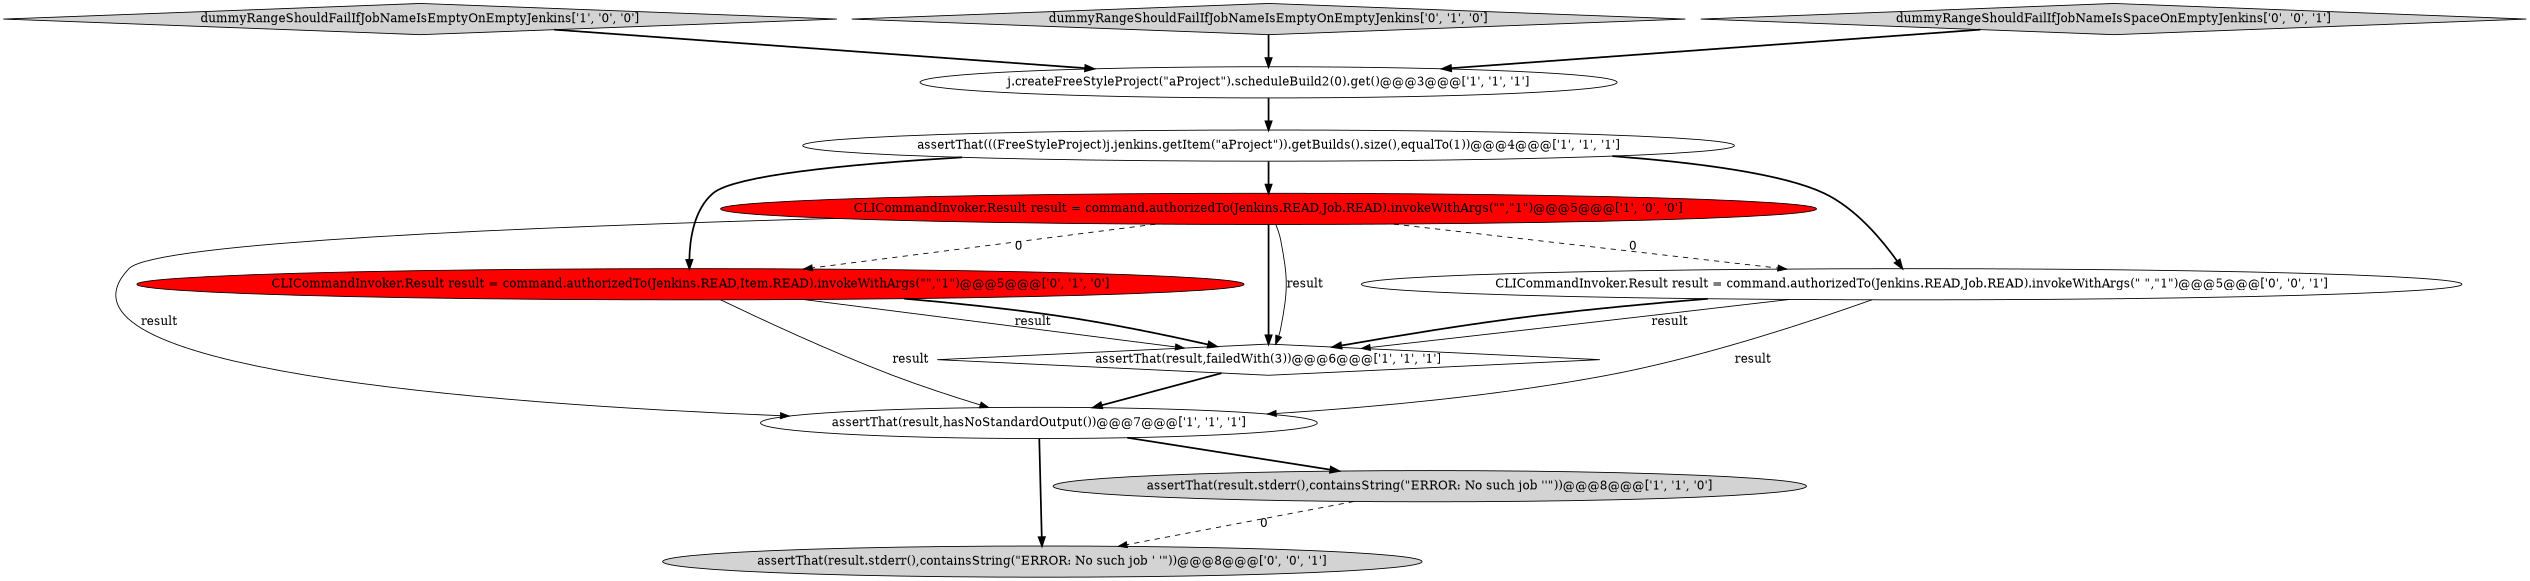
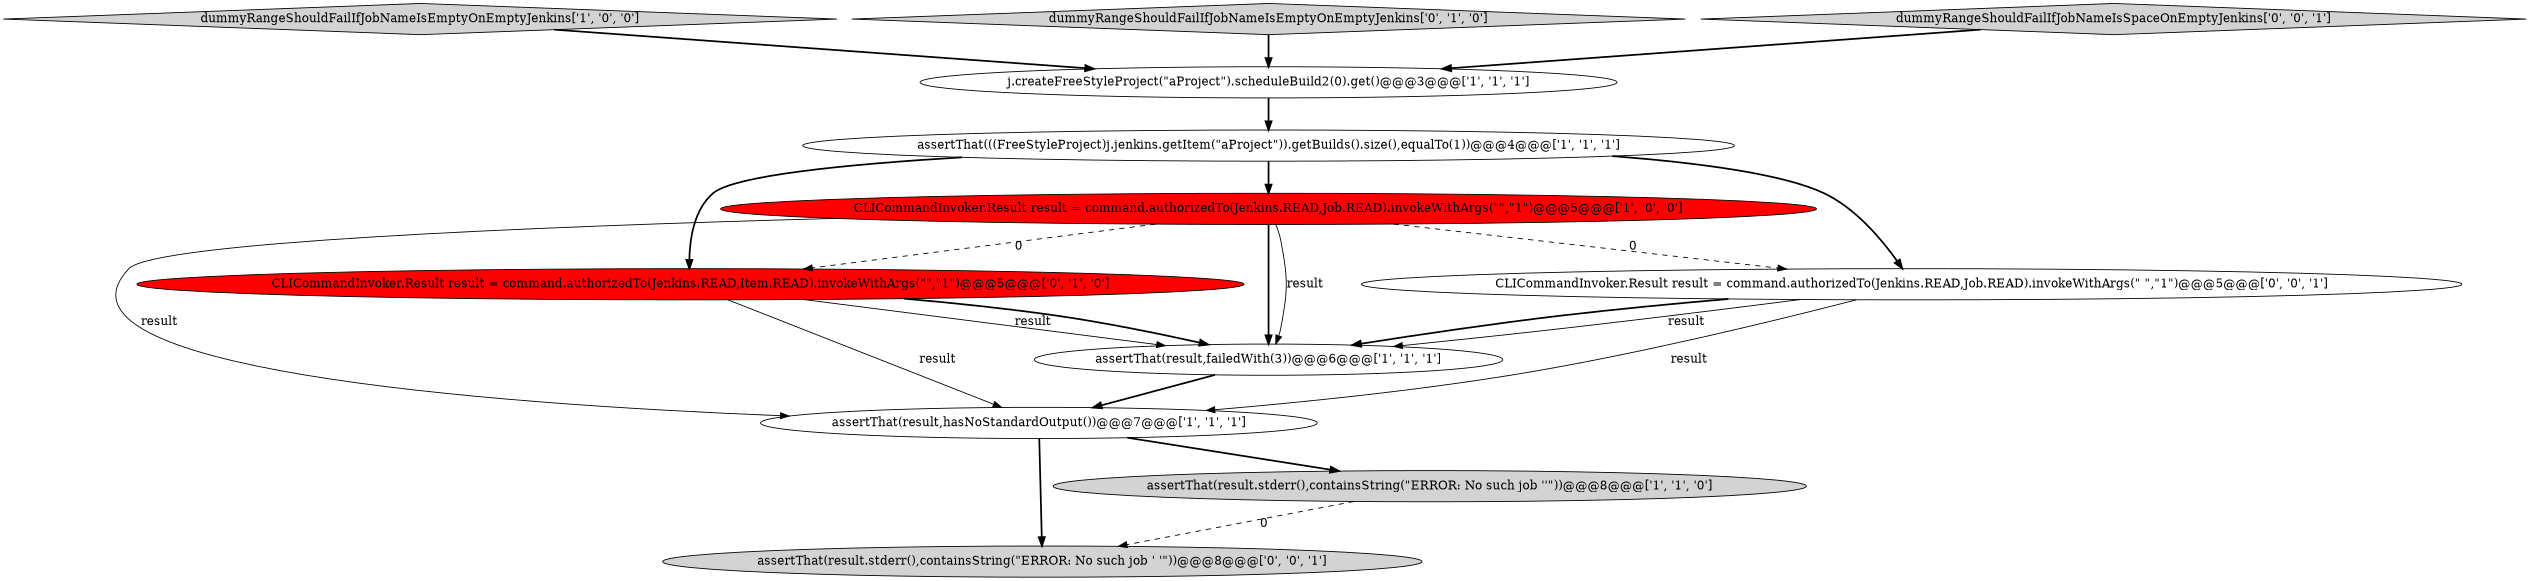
(1269, 360) -> (1269, 360)
